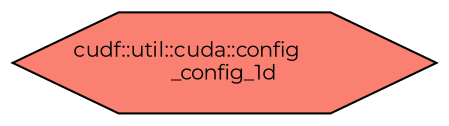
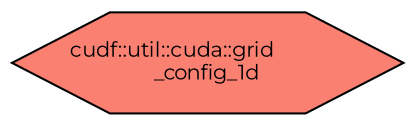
(225, 63) -> (208, 63)
